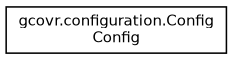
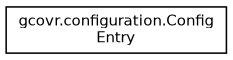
(116, 30) -> (116, 30)
